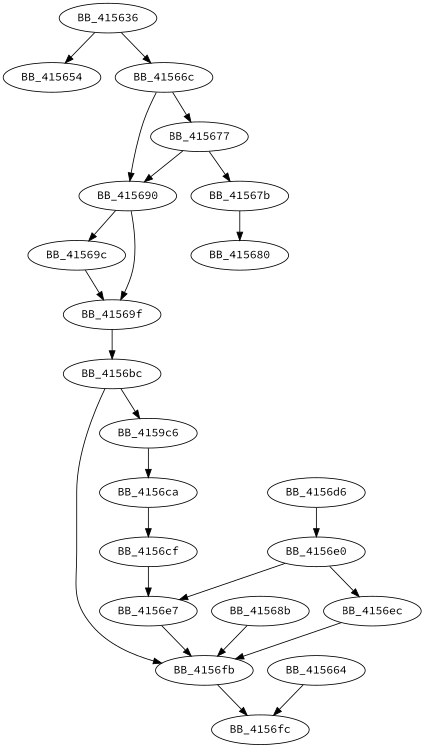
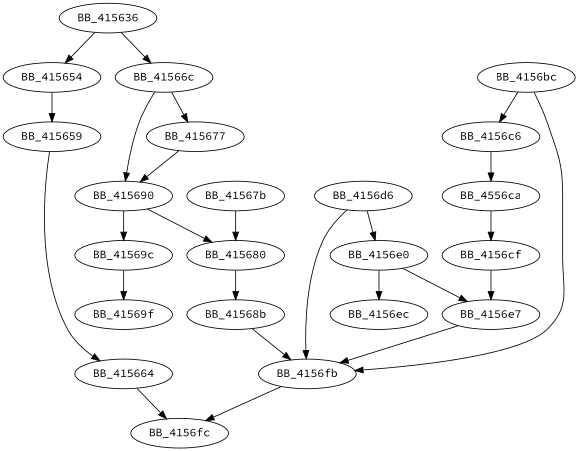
none -> (52, 137)
(217, 163) -> none
(135, 252) -> (176, 224)
none -> (236, 281)
(112, 340) -> none
(148, 433) -> (491, 137)
(148, 493) -> (491, 196)
(292, 639) -> (312, 275)
